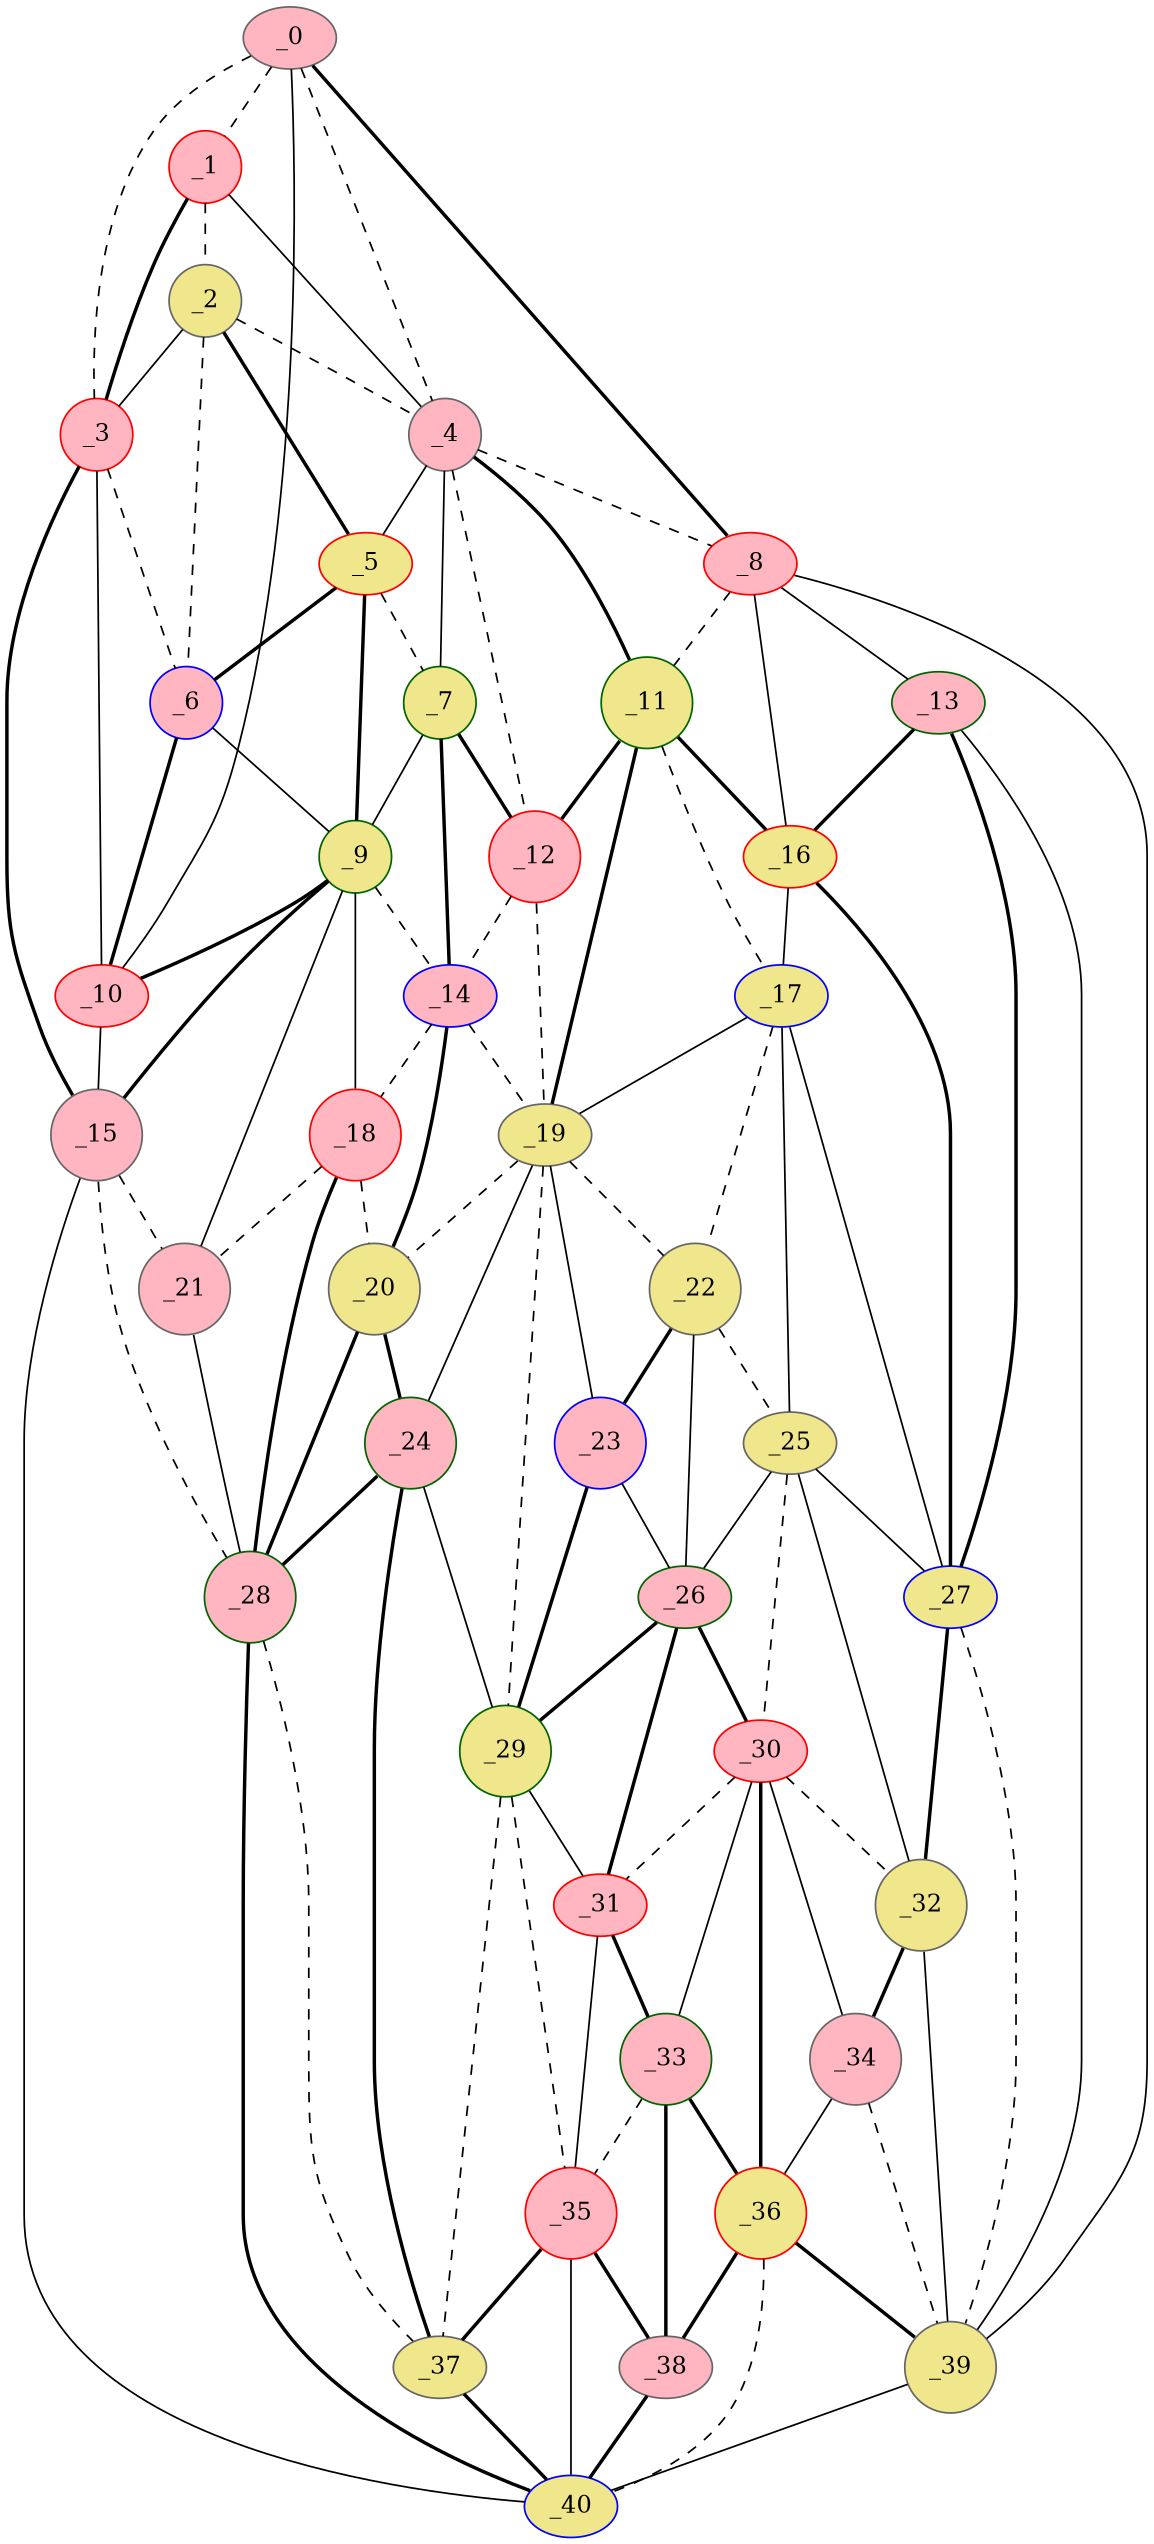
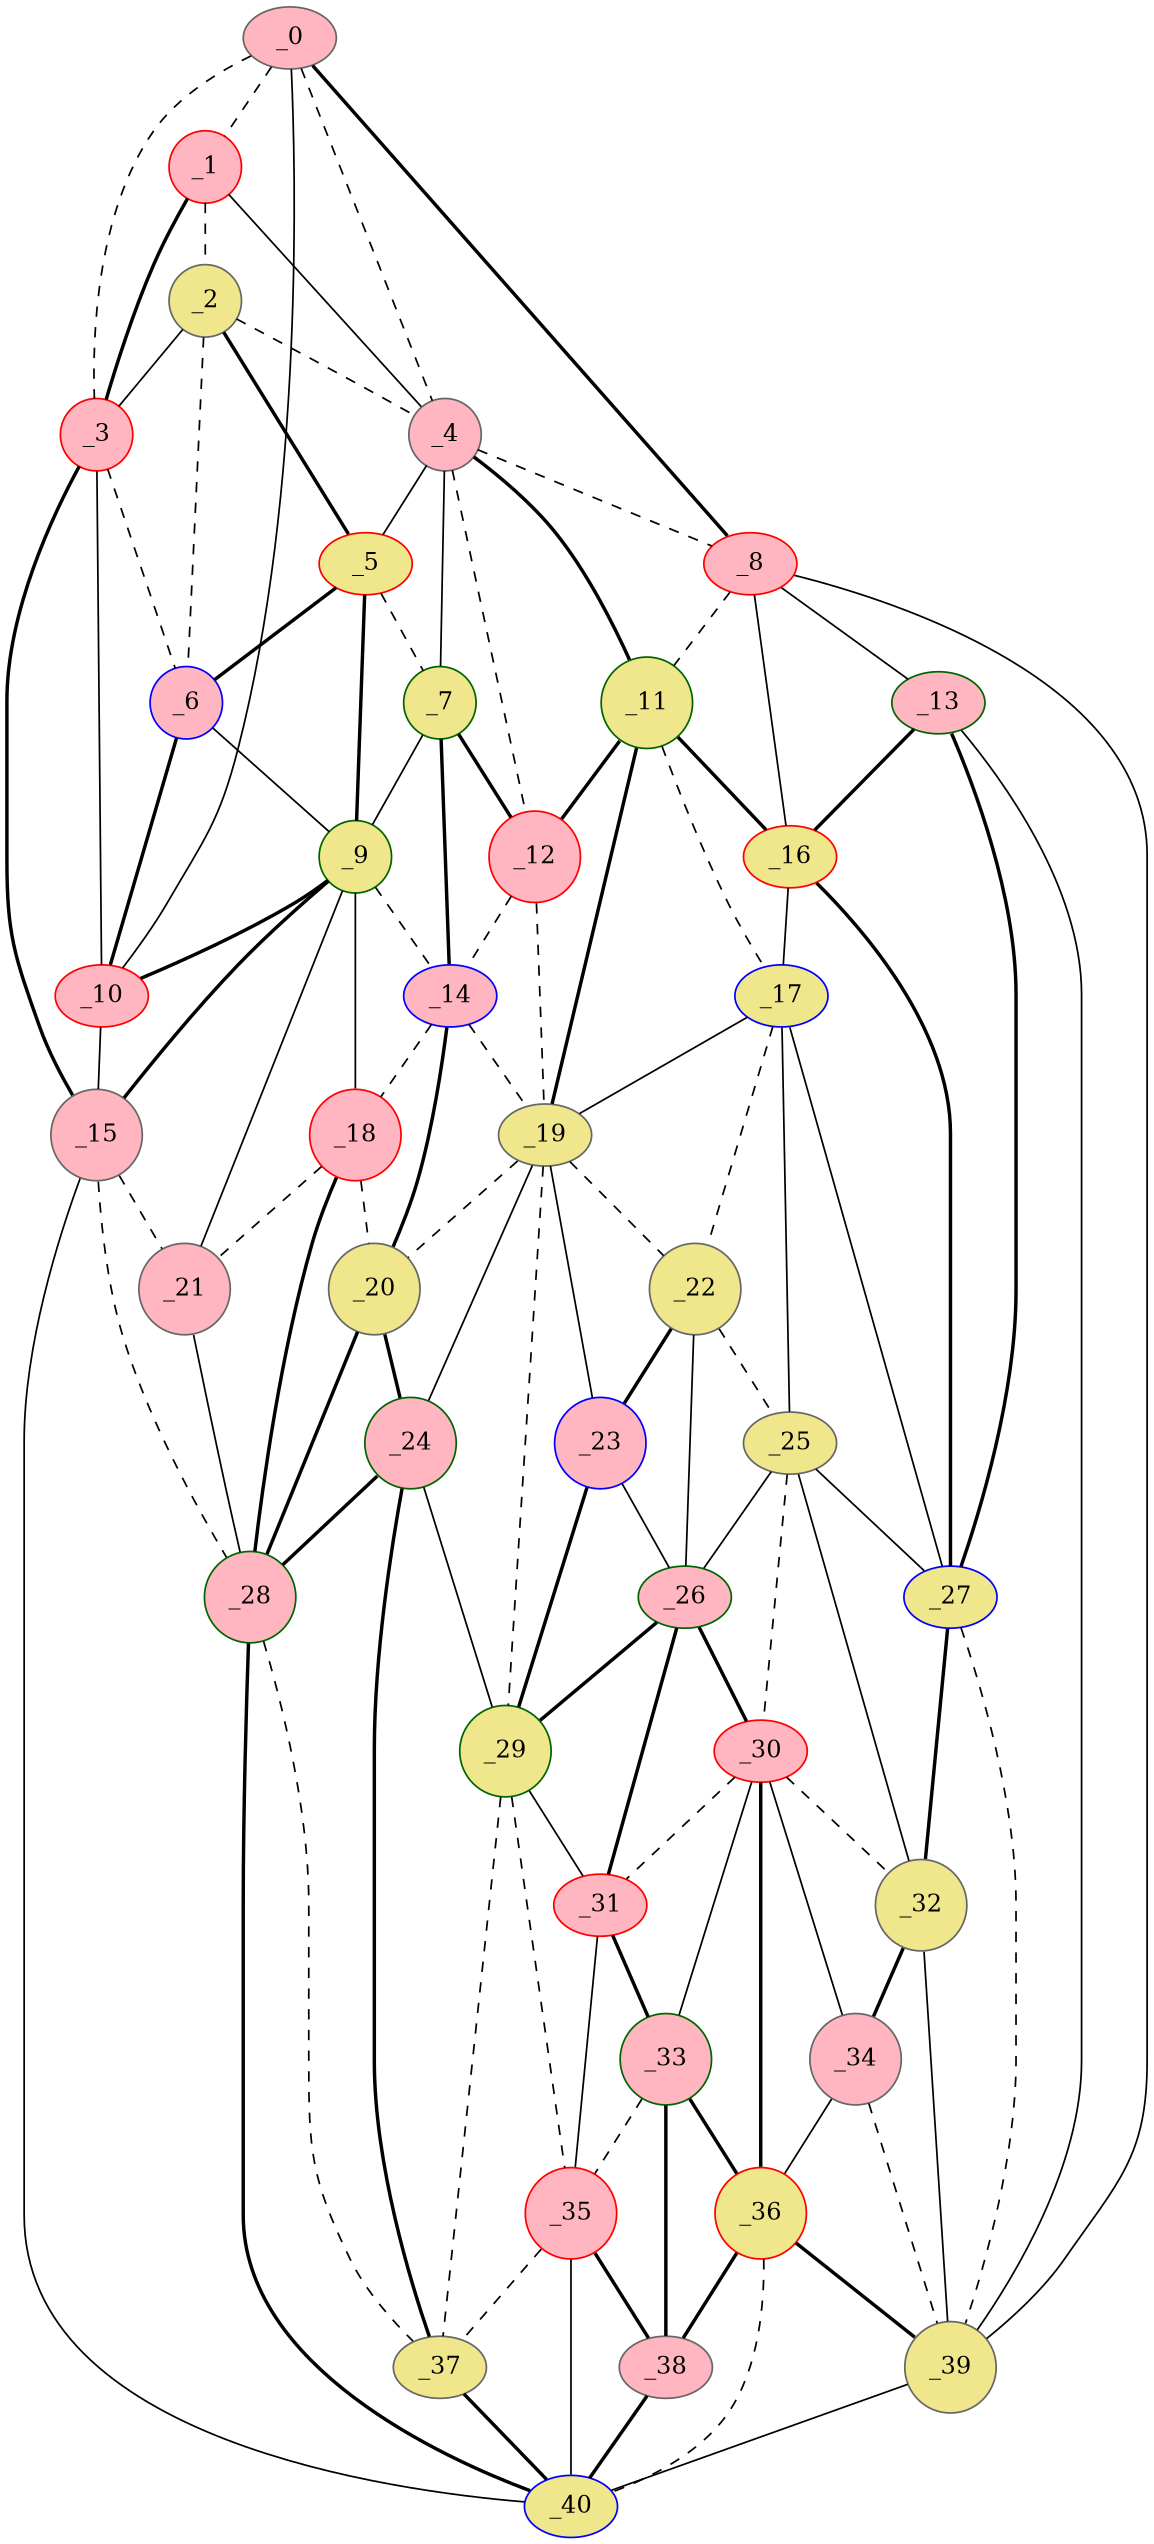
(502, 2295) -> (502, 2295)
